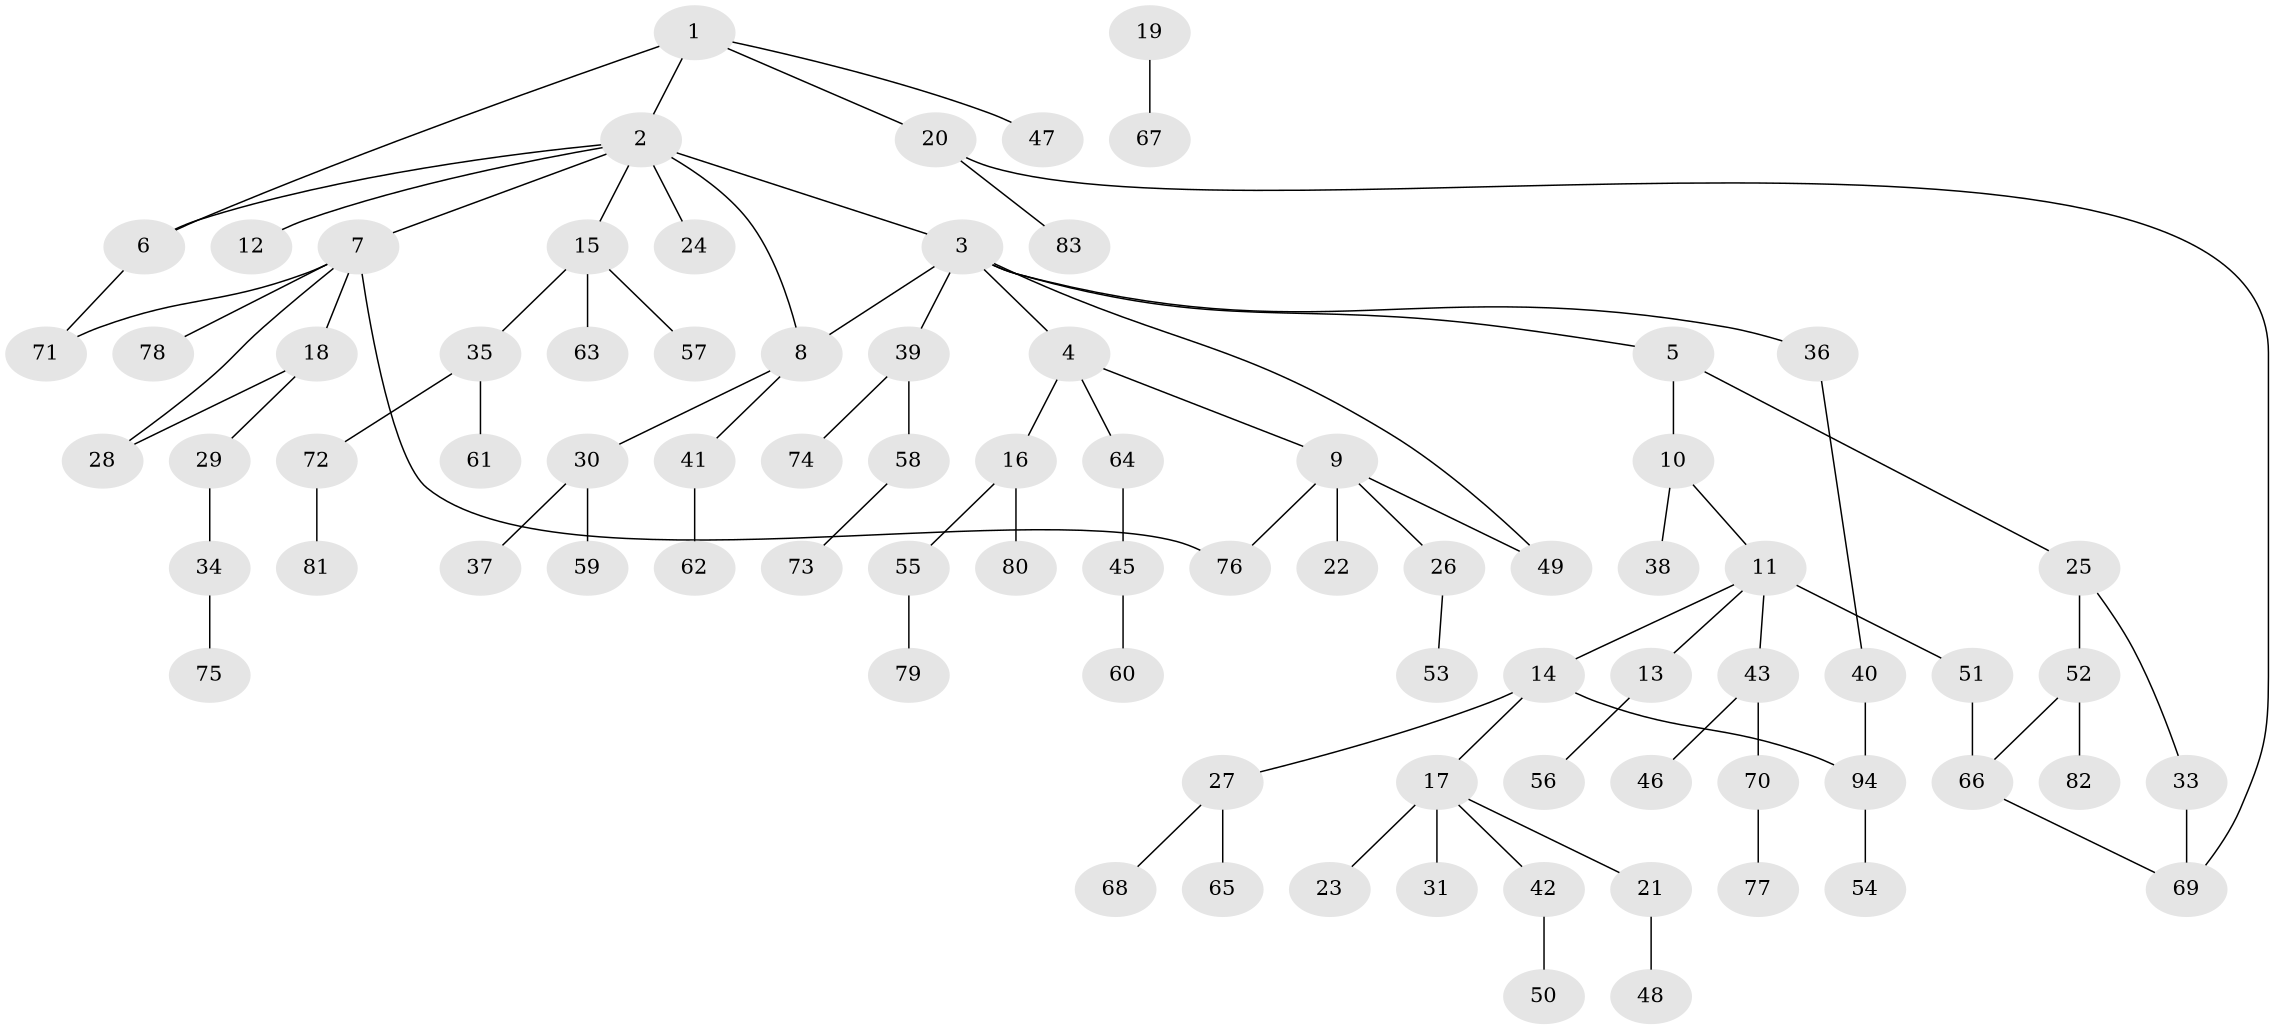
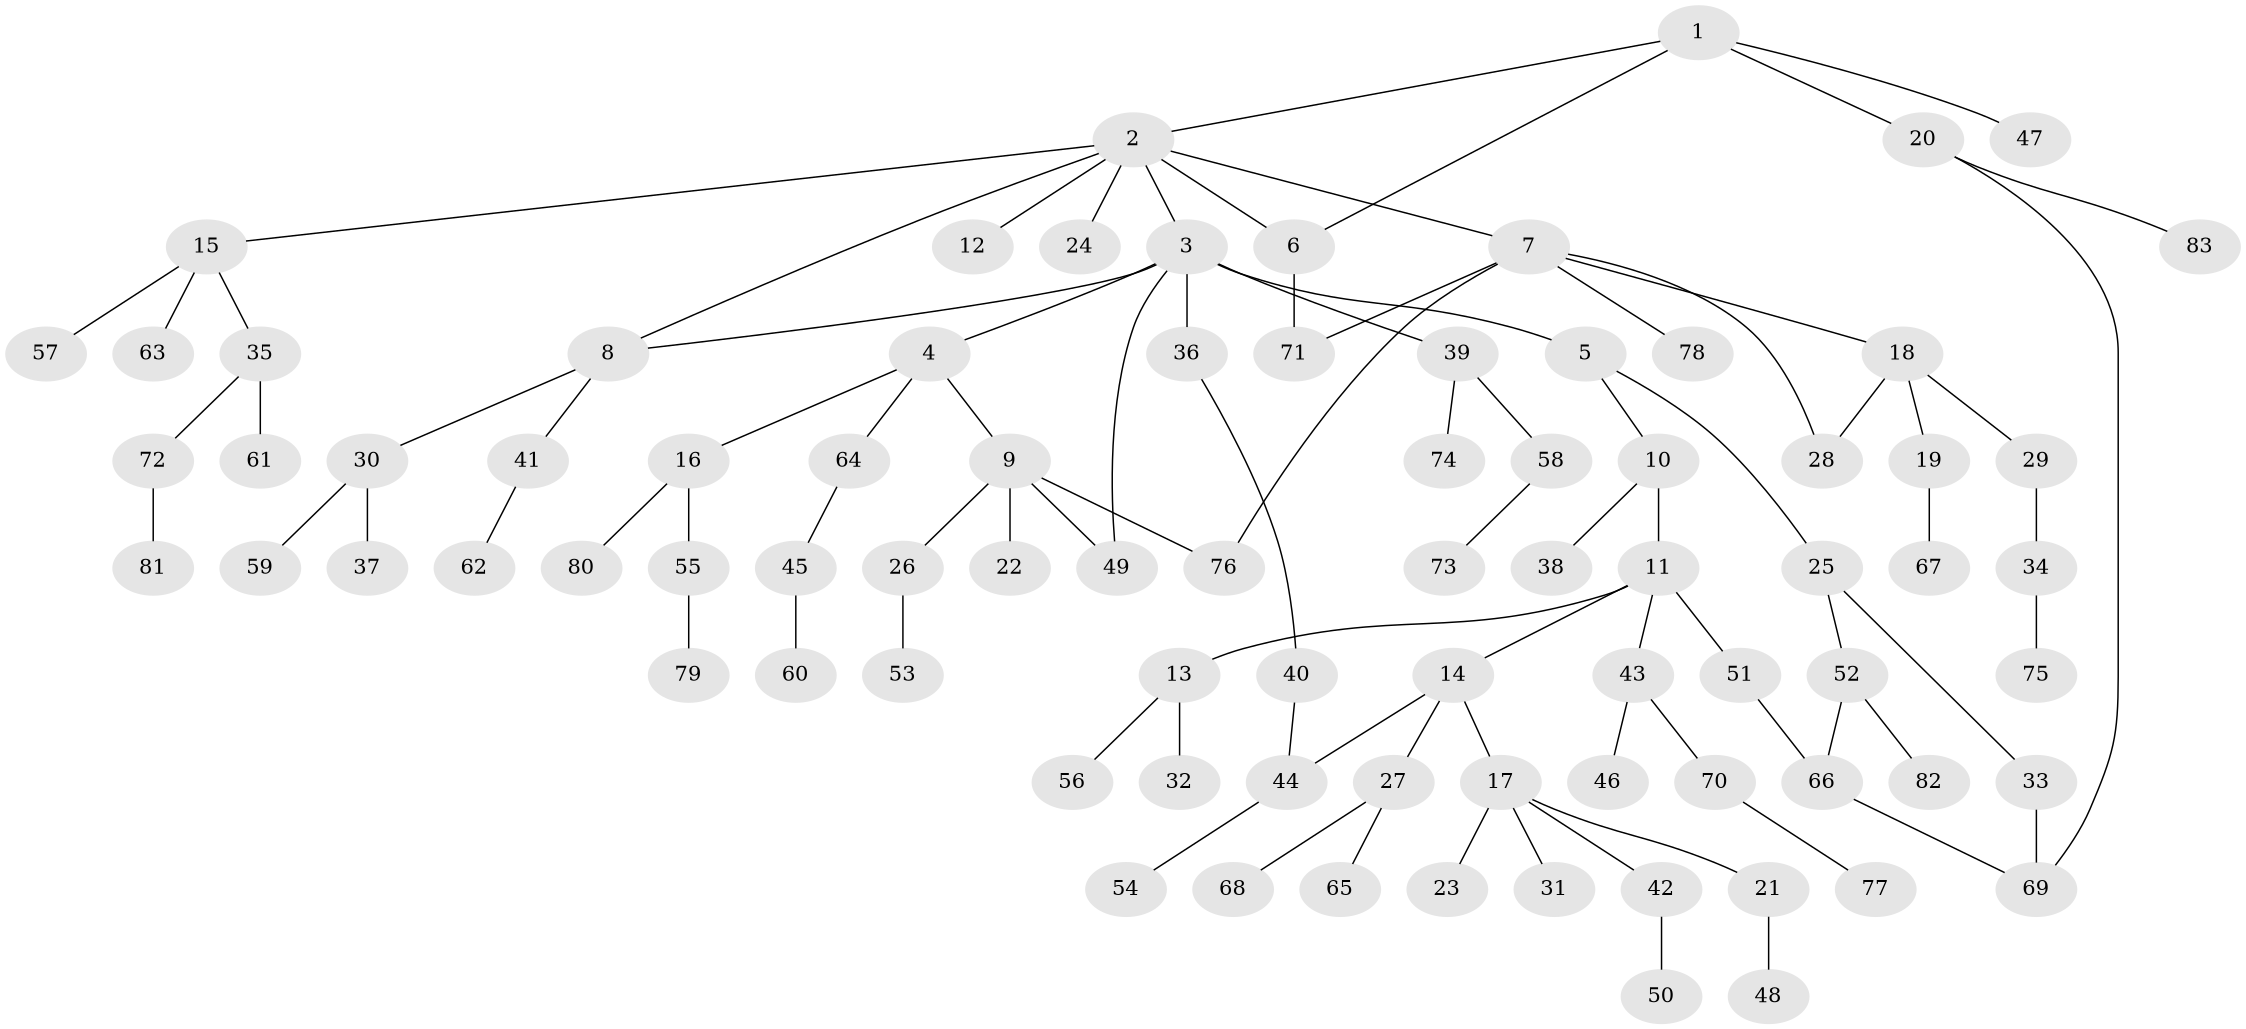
none -> (1916, 408)
none -> (1180, 782)
(1865, 782) -> (1287, 782)
